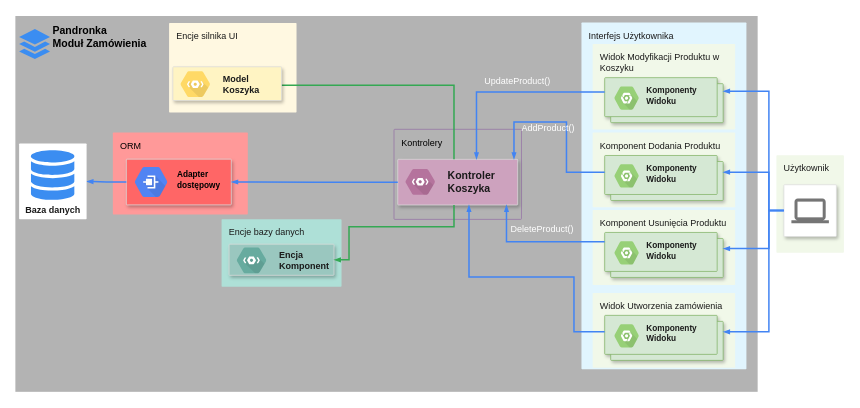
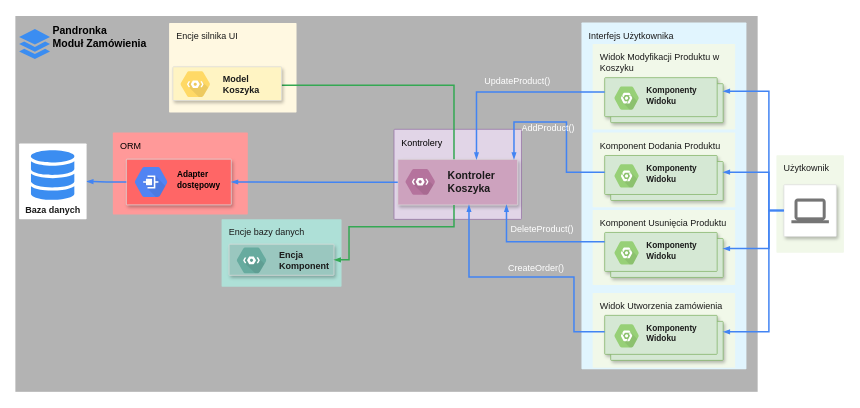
(426, 143) -> (426, 143)
none -> (537, 268)
